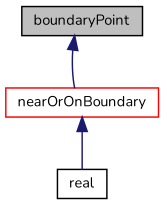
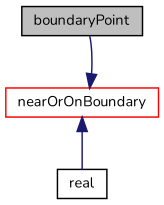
(73, 69) -> (92, 55)
